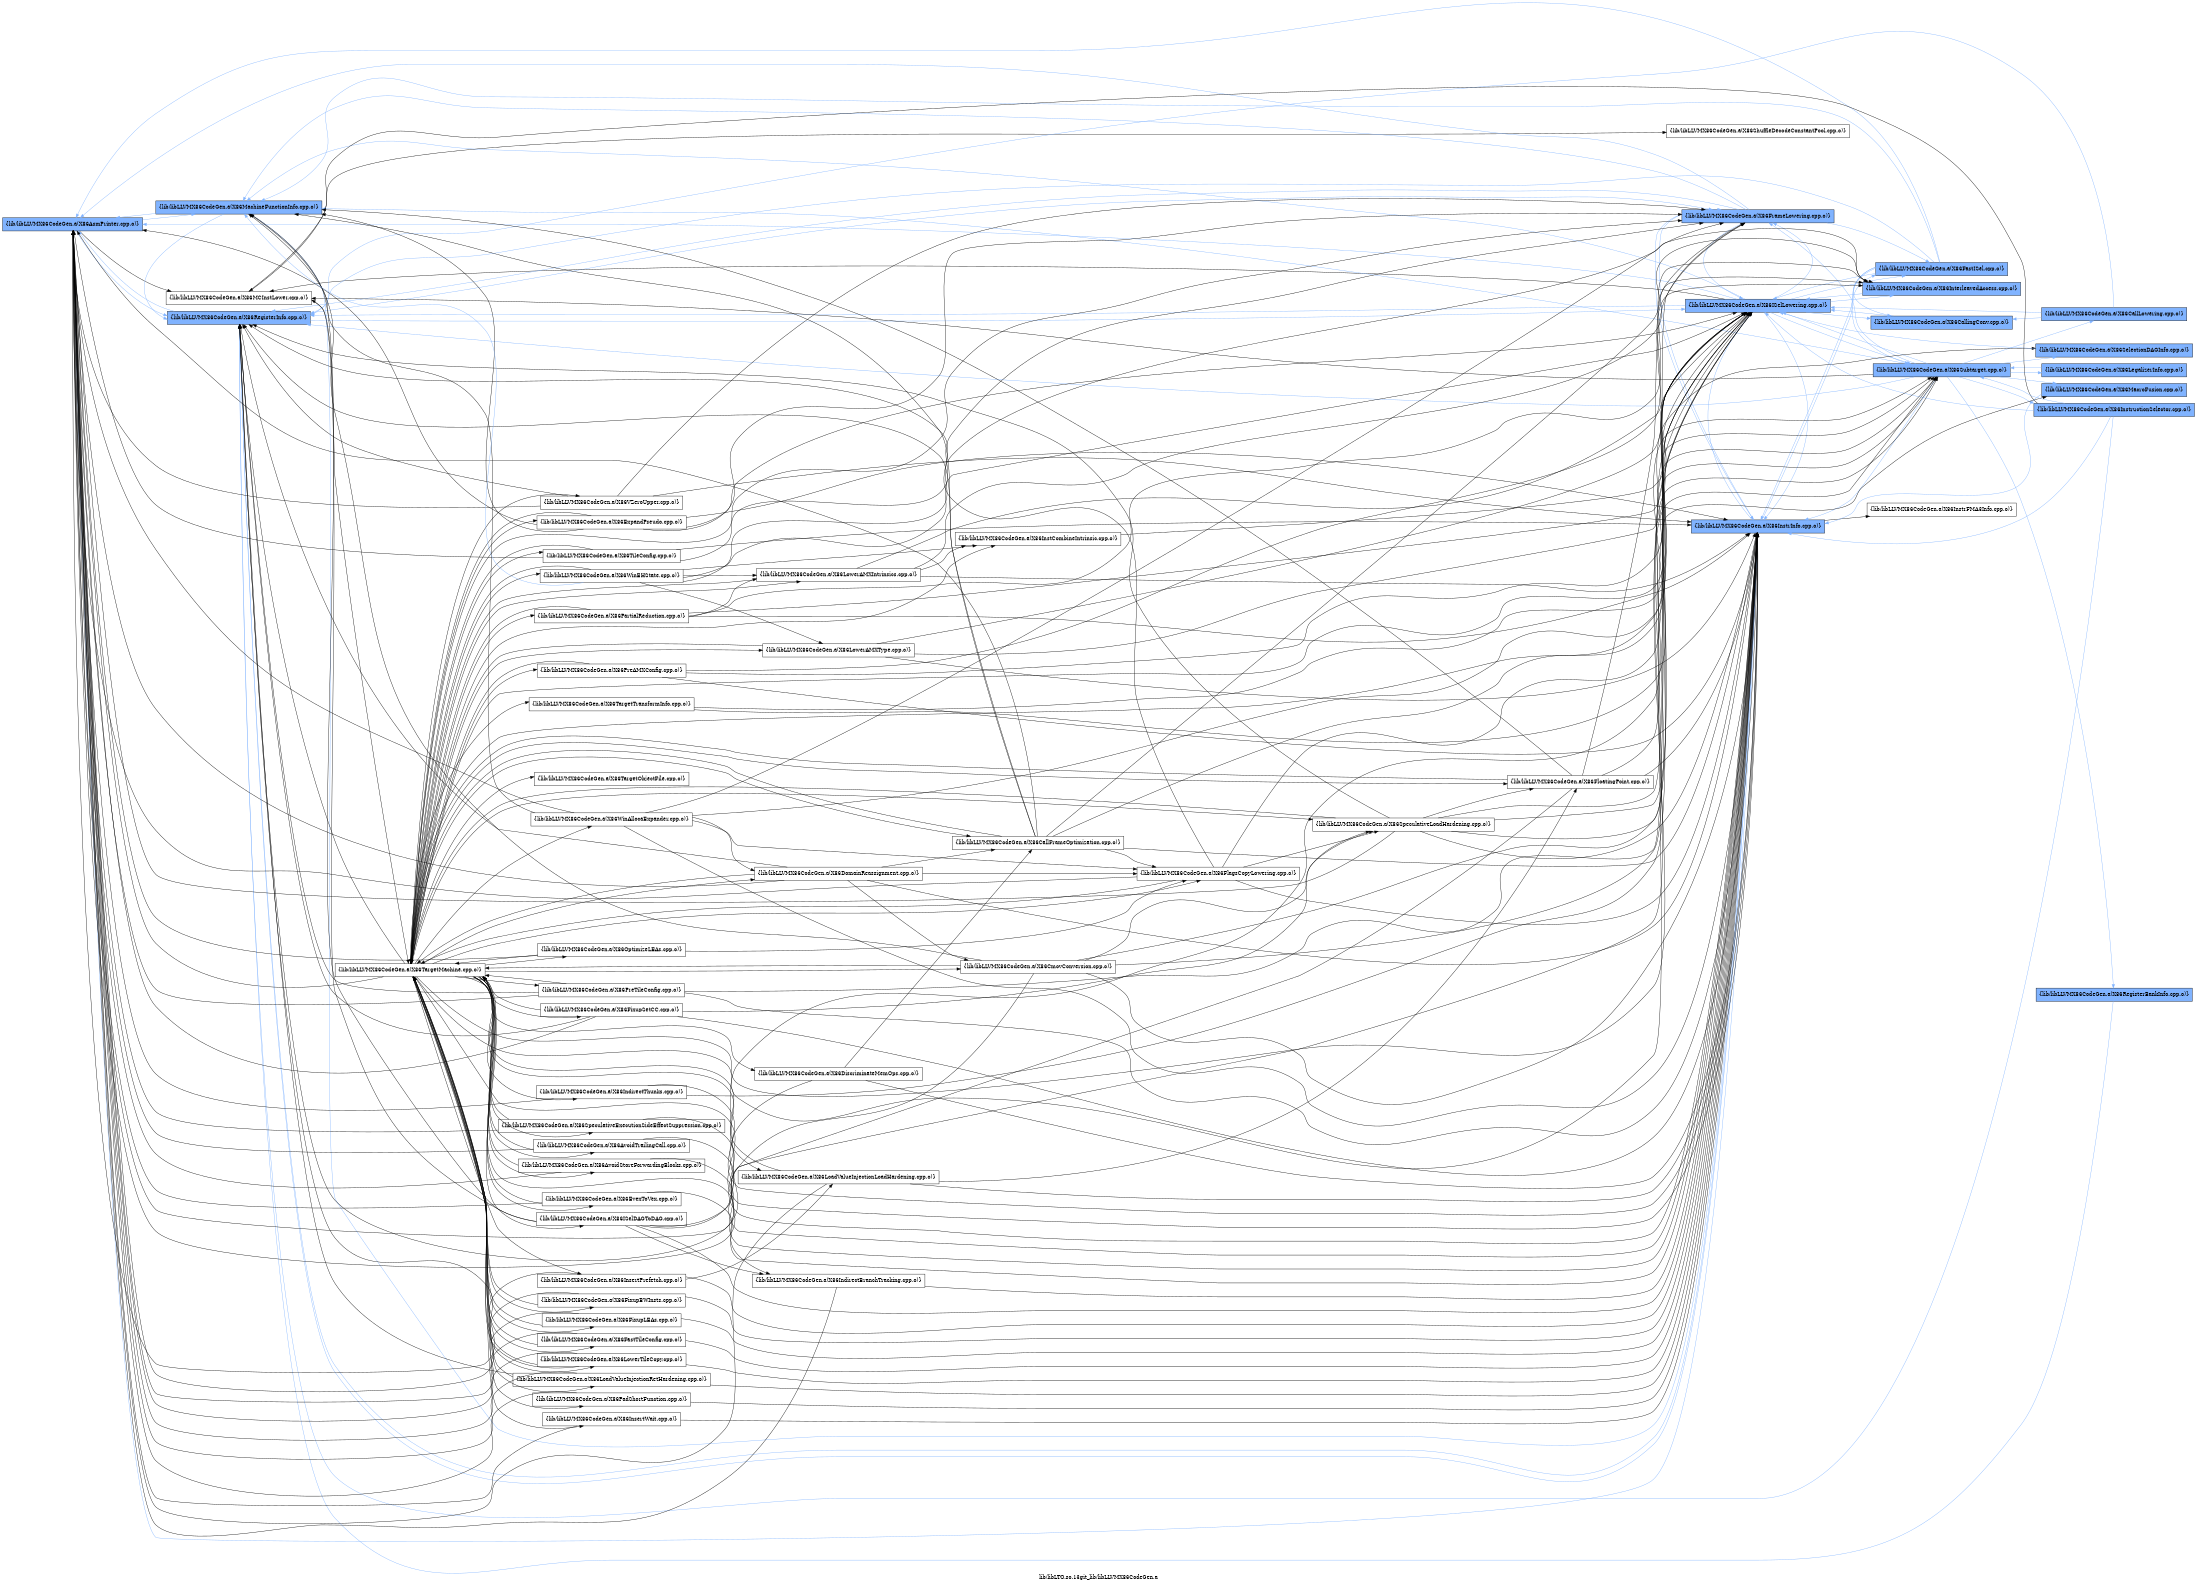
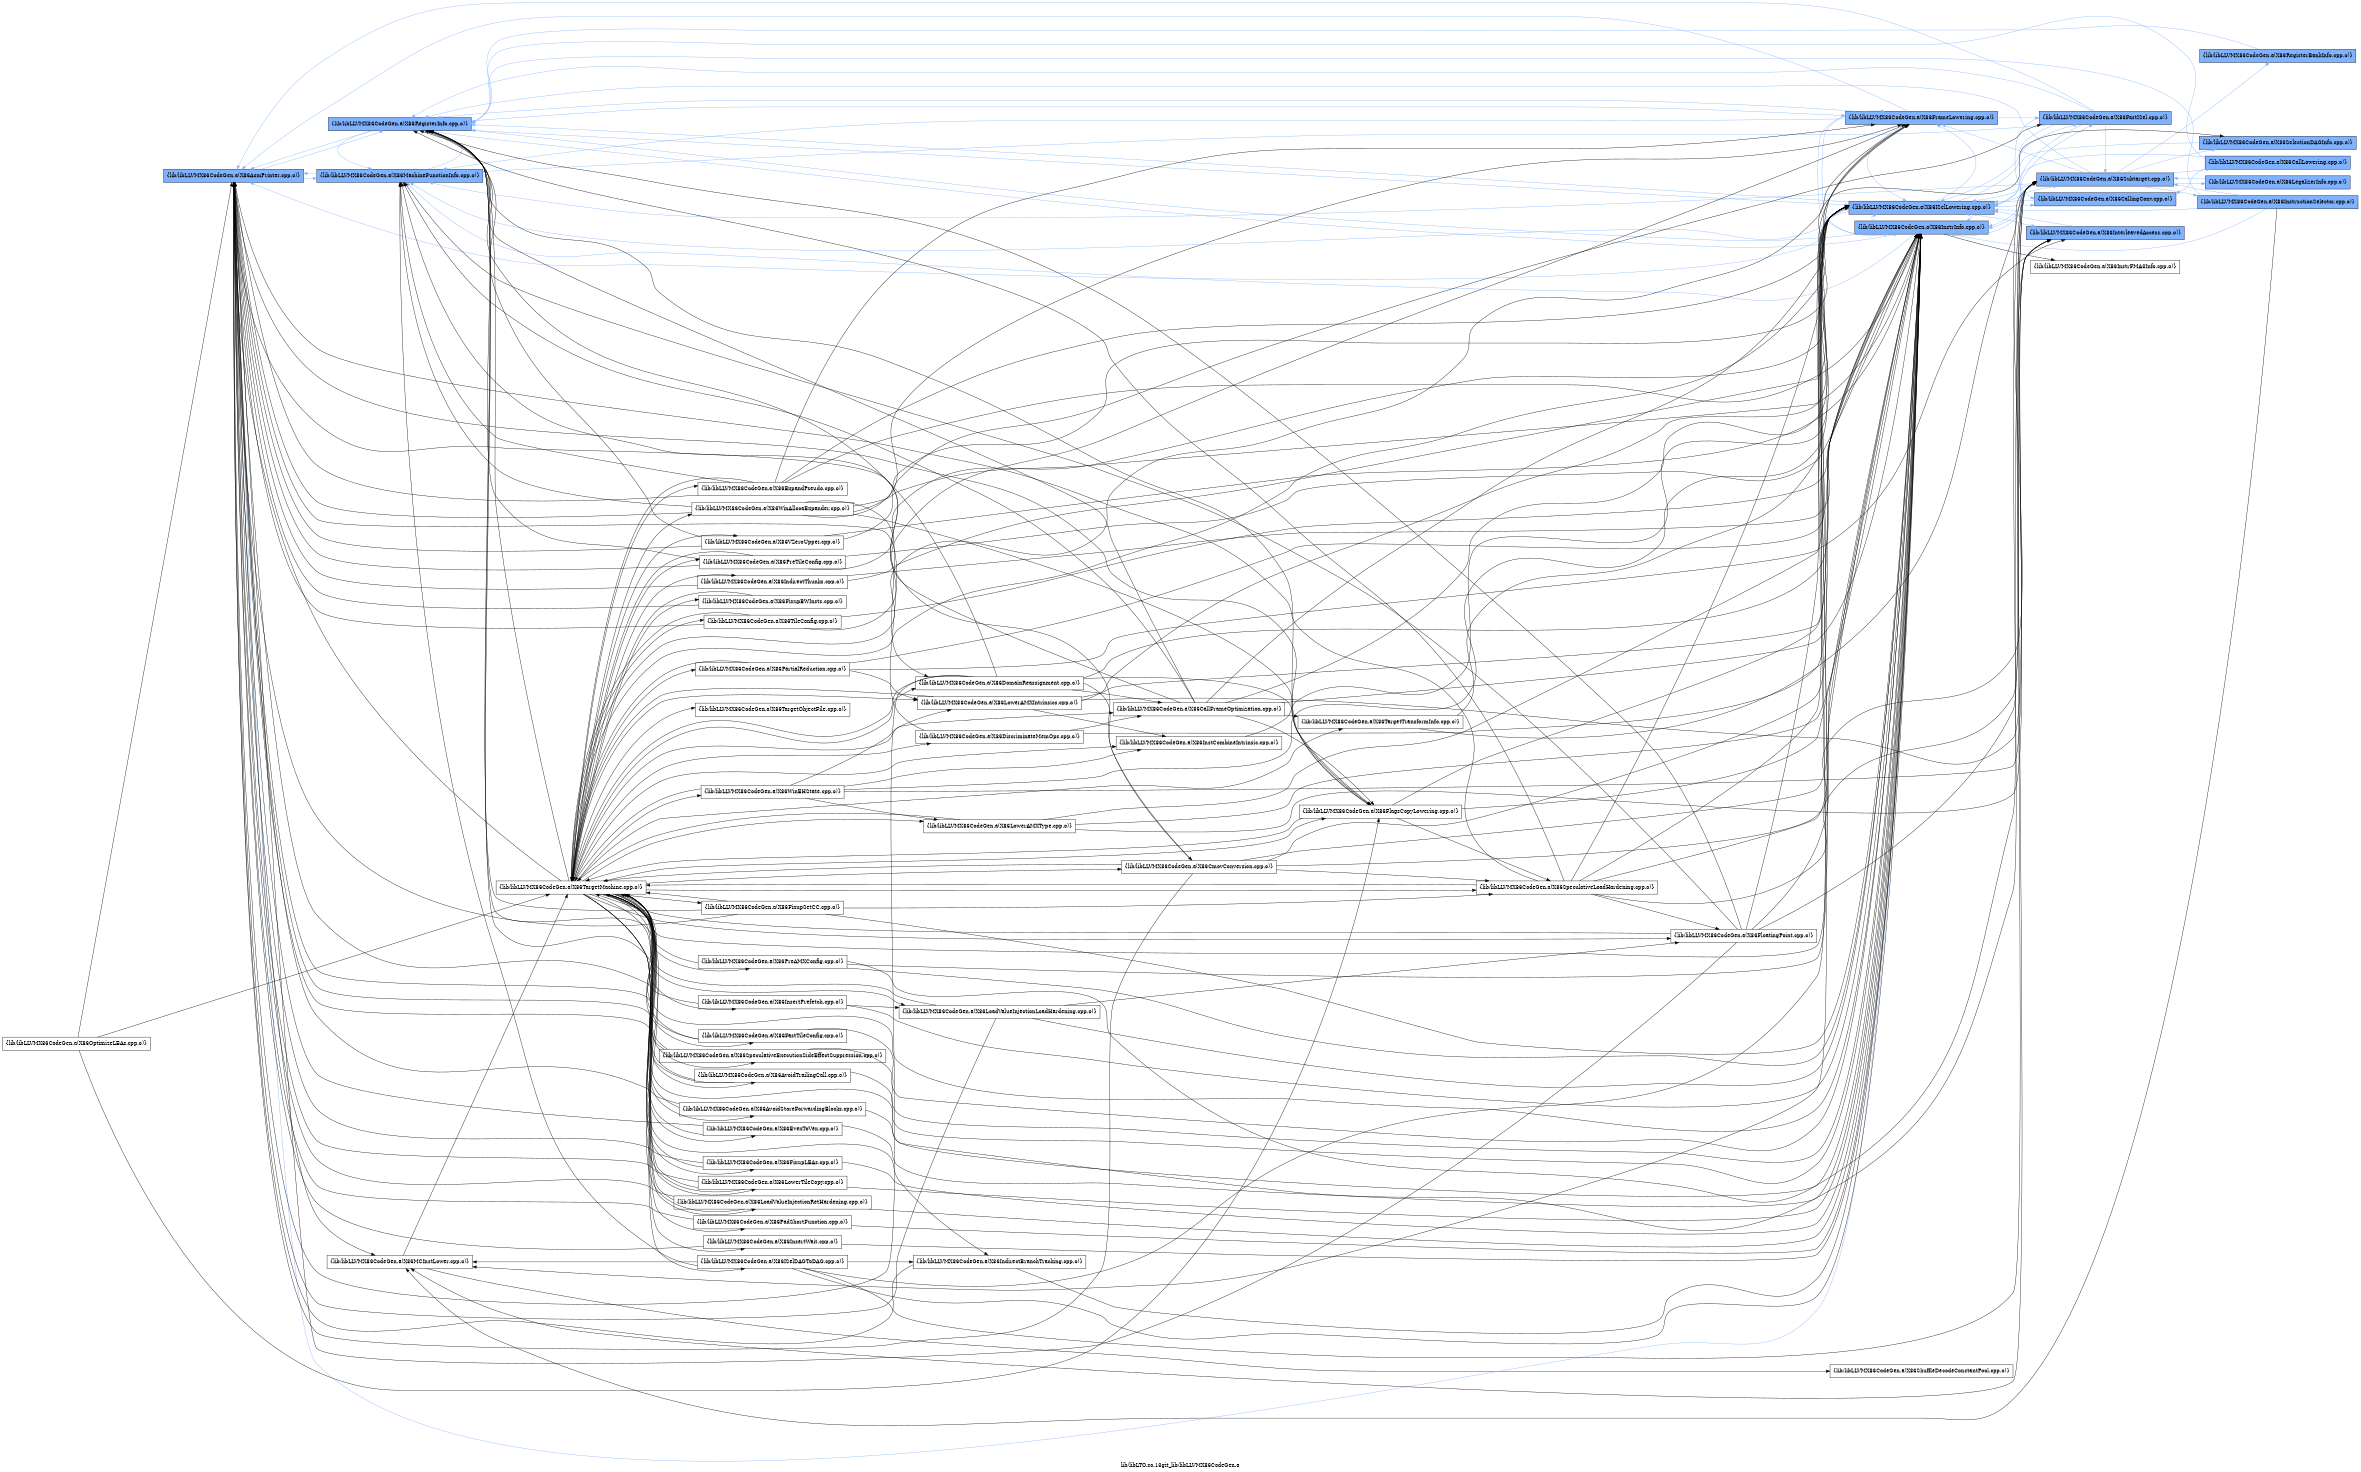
(1113, 210) -> (1419, 299)
(496, 385) -> (338, 148)
(2114, 390) -> none
(1257, 563) -> none
(645, 753) -> (1289, 716)
(524, 961) -> none
(1562, 1340) -> none
none -> (504, 1363)
